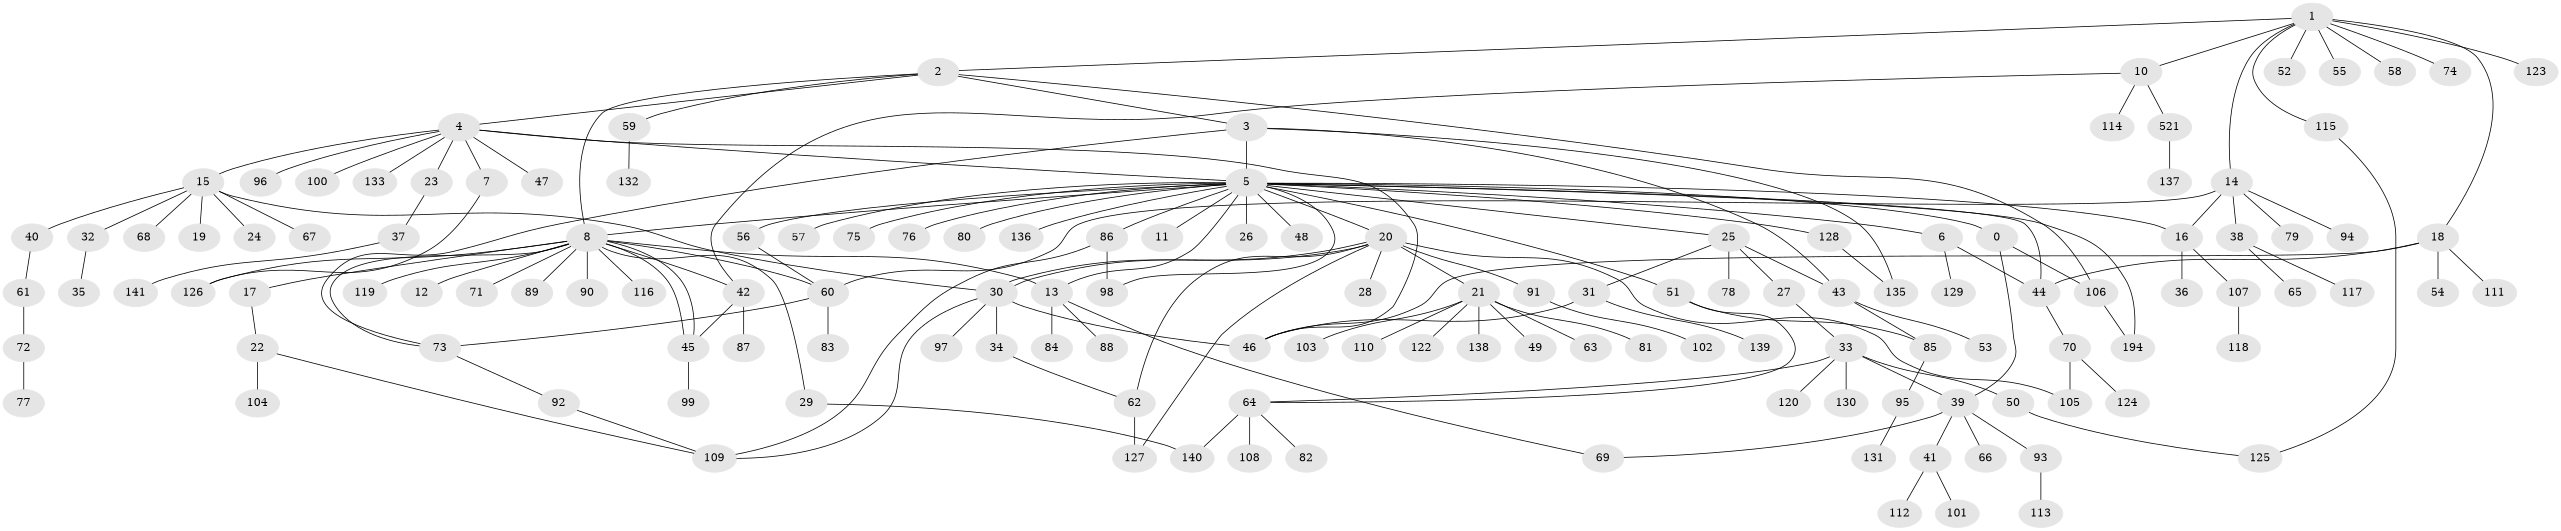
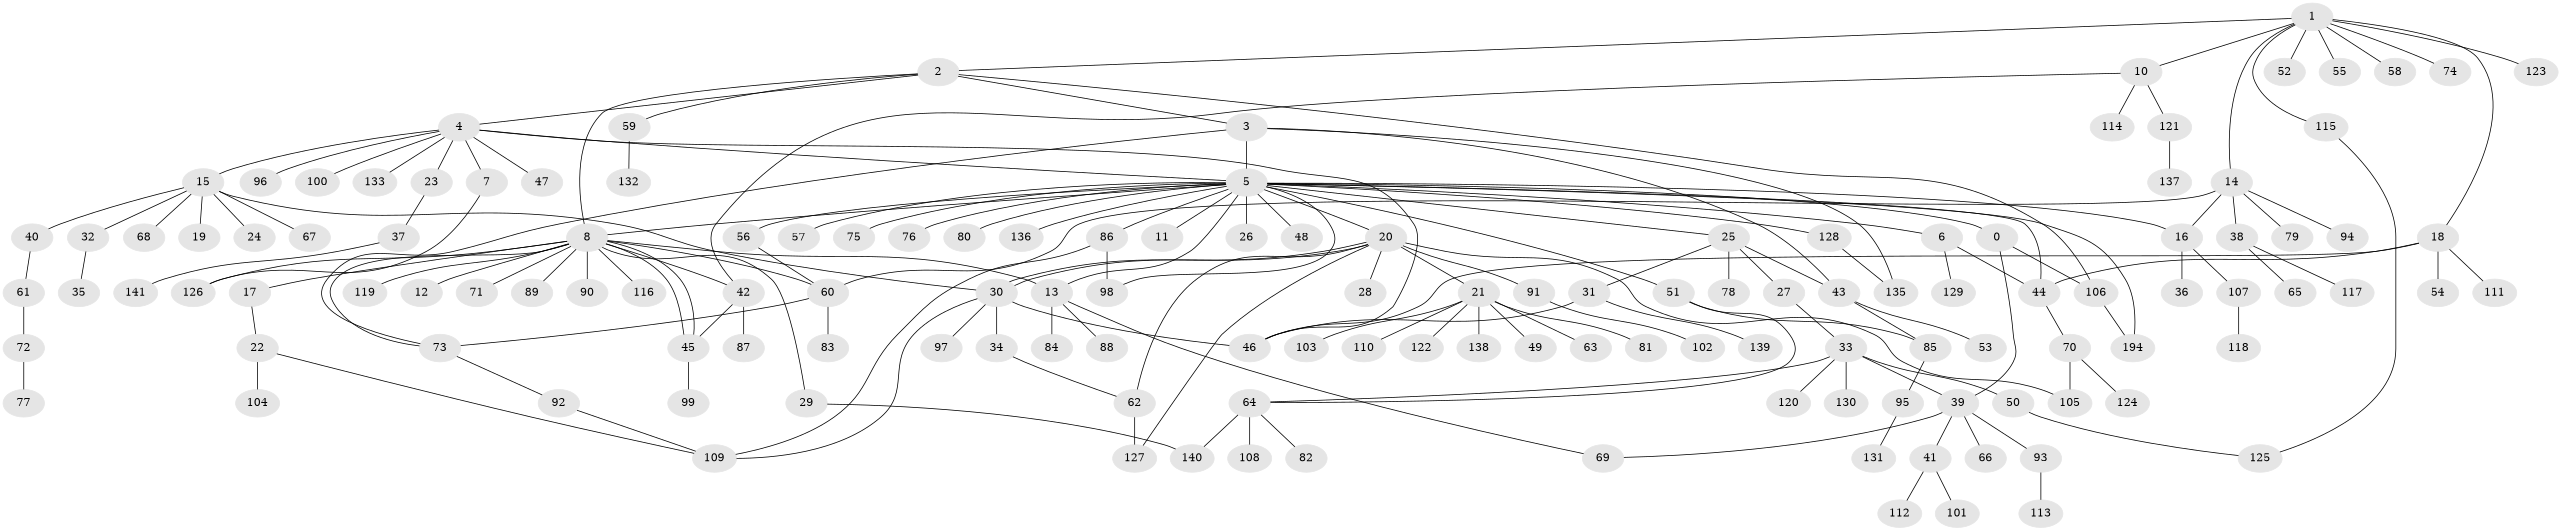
(2170, 127) -> (2170, 127)
